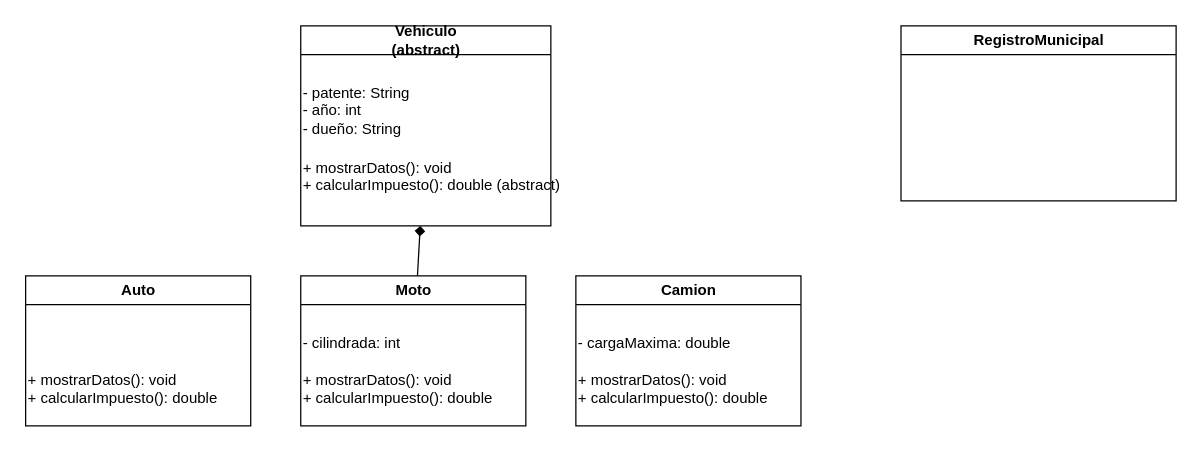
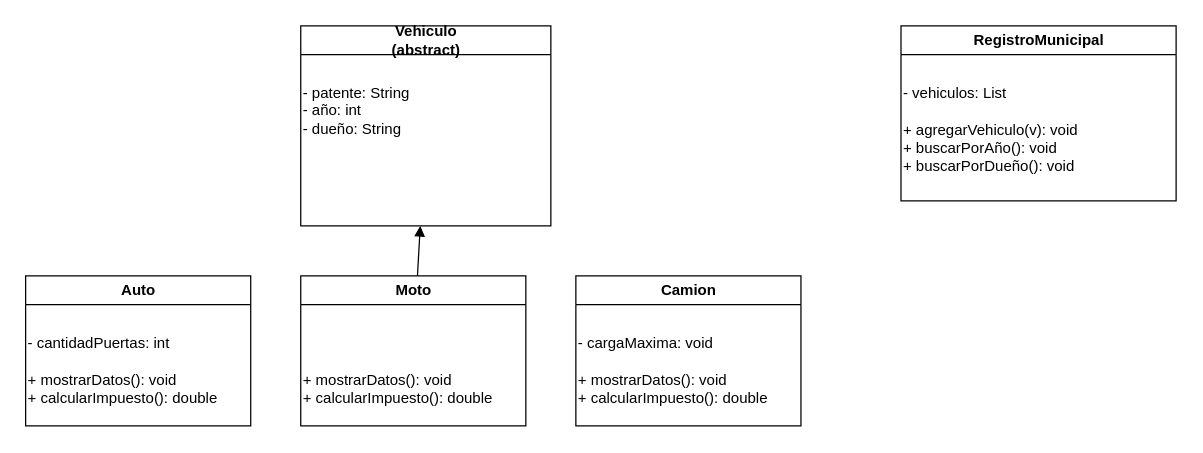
none -> (1038, 94)
none -> (1038, 157)
(426, 188) -> none
(419, 237) -> (419, 237)
(657, 343) -> (648, 343)
none -> (138, 344)
(413, 344) -> none
